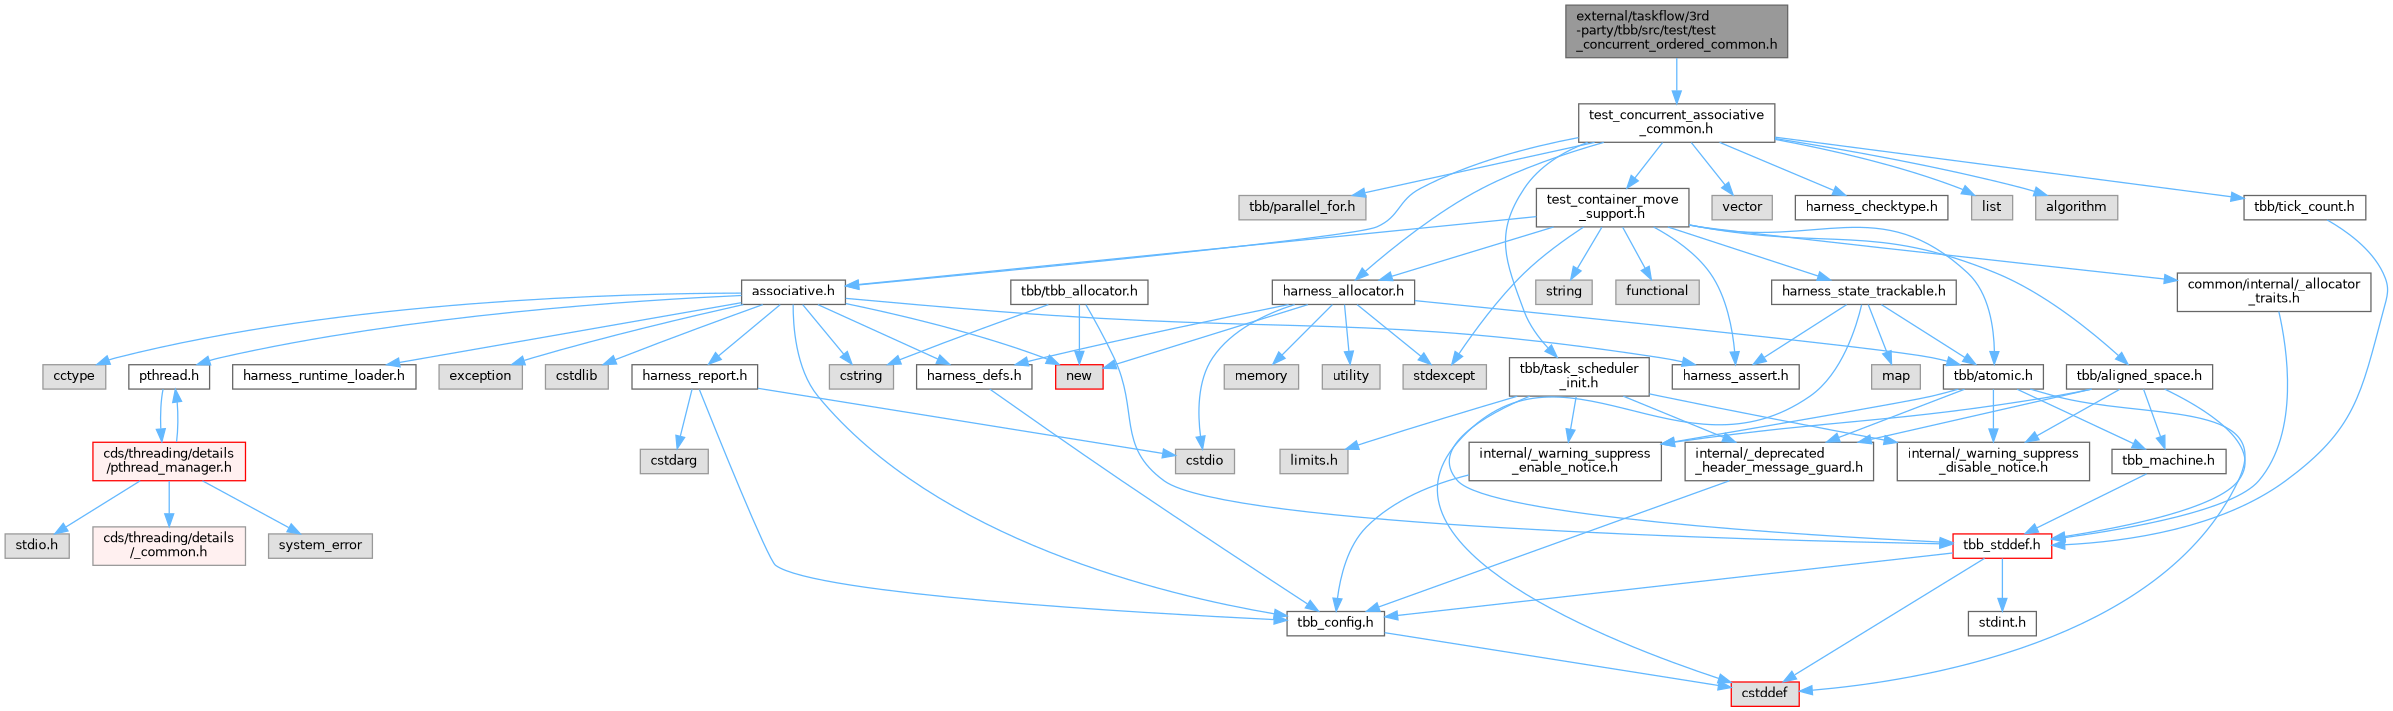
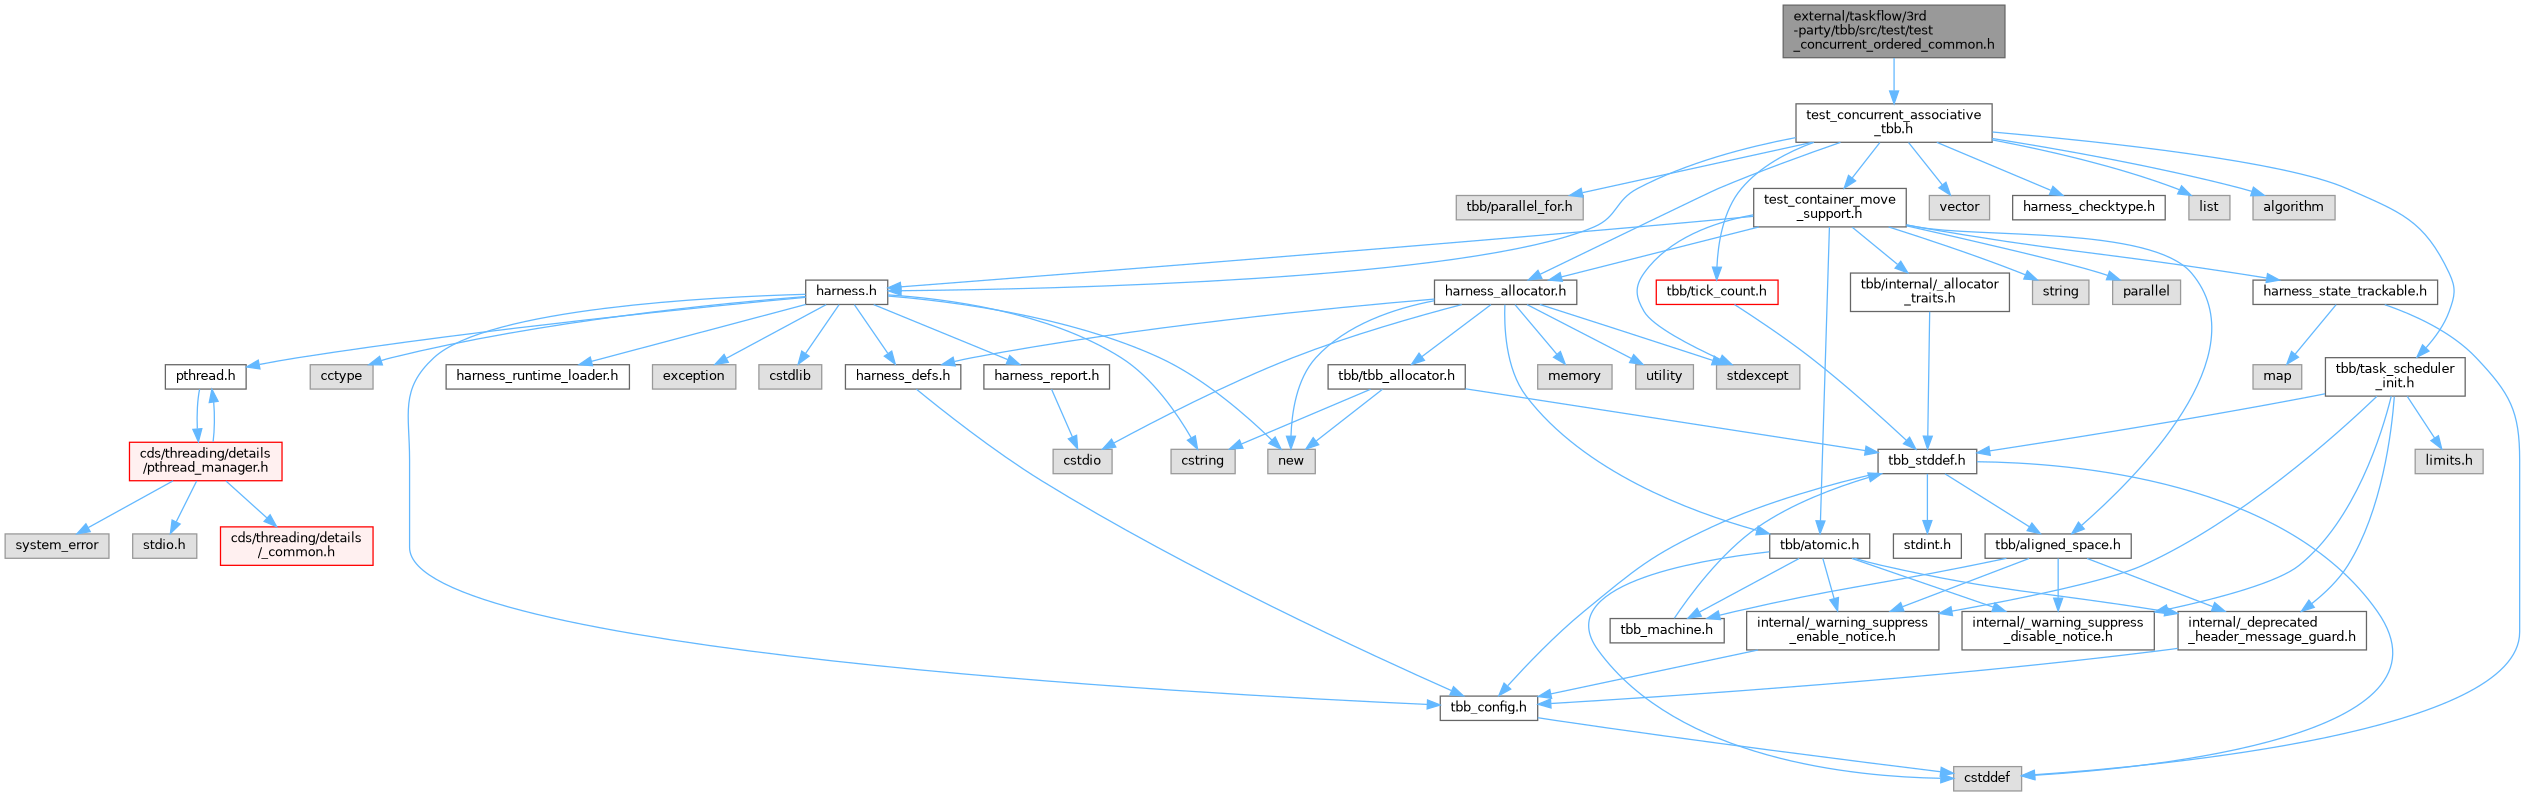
(1677, 123) -> (1894, 123)
(2305, 208) -> (1717, 292)
(794, 292) -> (847, 292)
(1658, 292) -> (2147, 292)
(2274, 292) -> (1930, 292)
none -> (1456, 331)
(1923, 331) -> none
(1079, 377) -> (1292, 461)
(1736, 377) -> none
(674, 461) -> none
(2218, 496) -> (1987, 500)
(169, 546) -> (297, 546)
(2002, 546) -> (1927, 461)
(928, 595) -> none
(1765, 694) -> (1988, 779)
